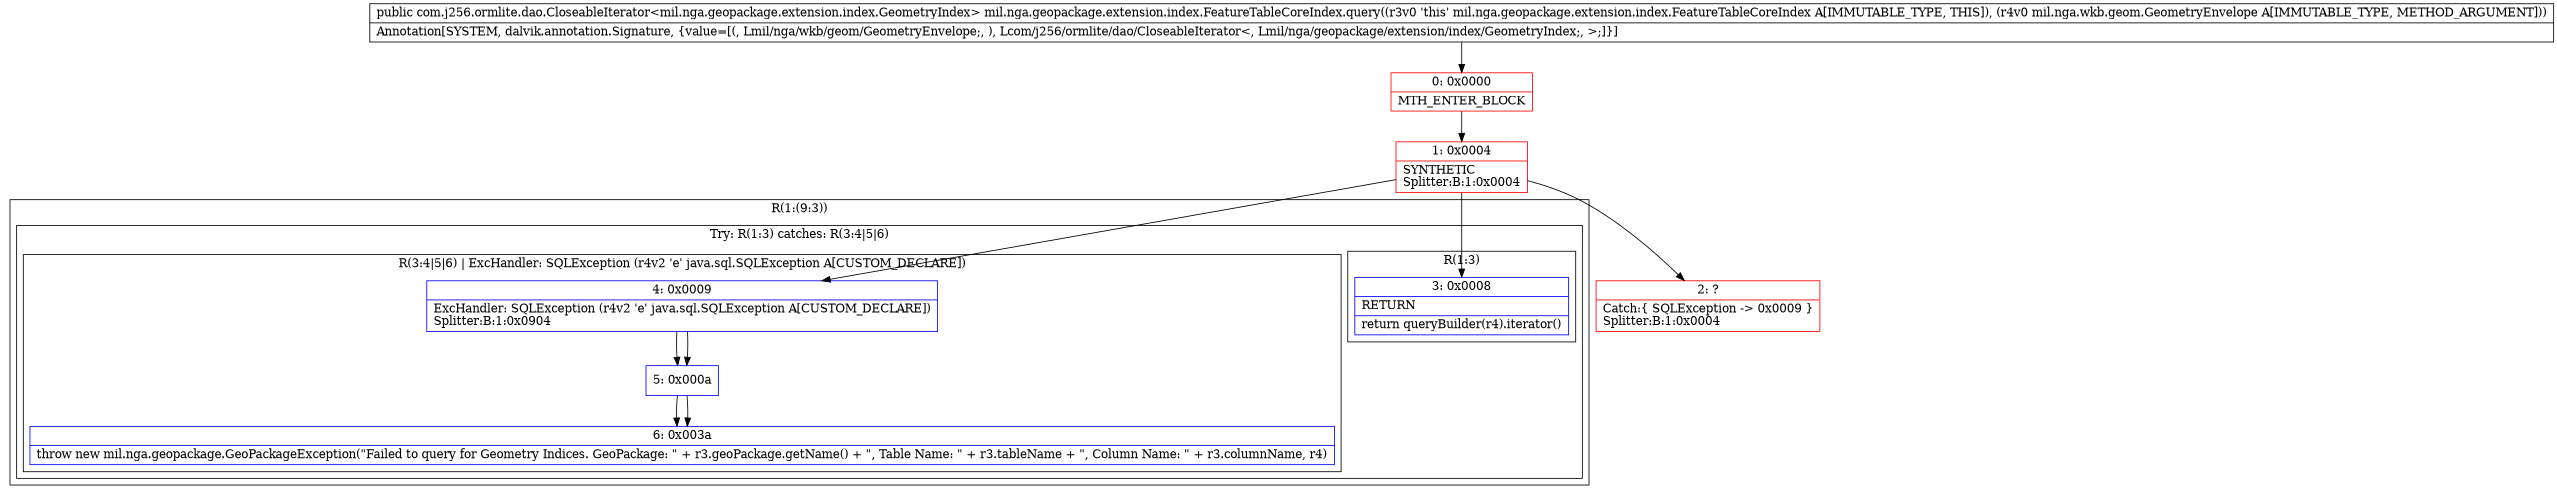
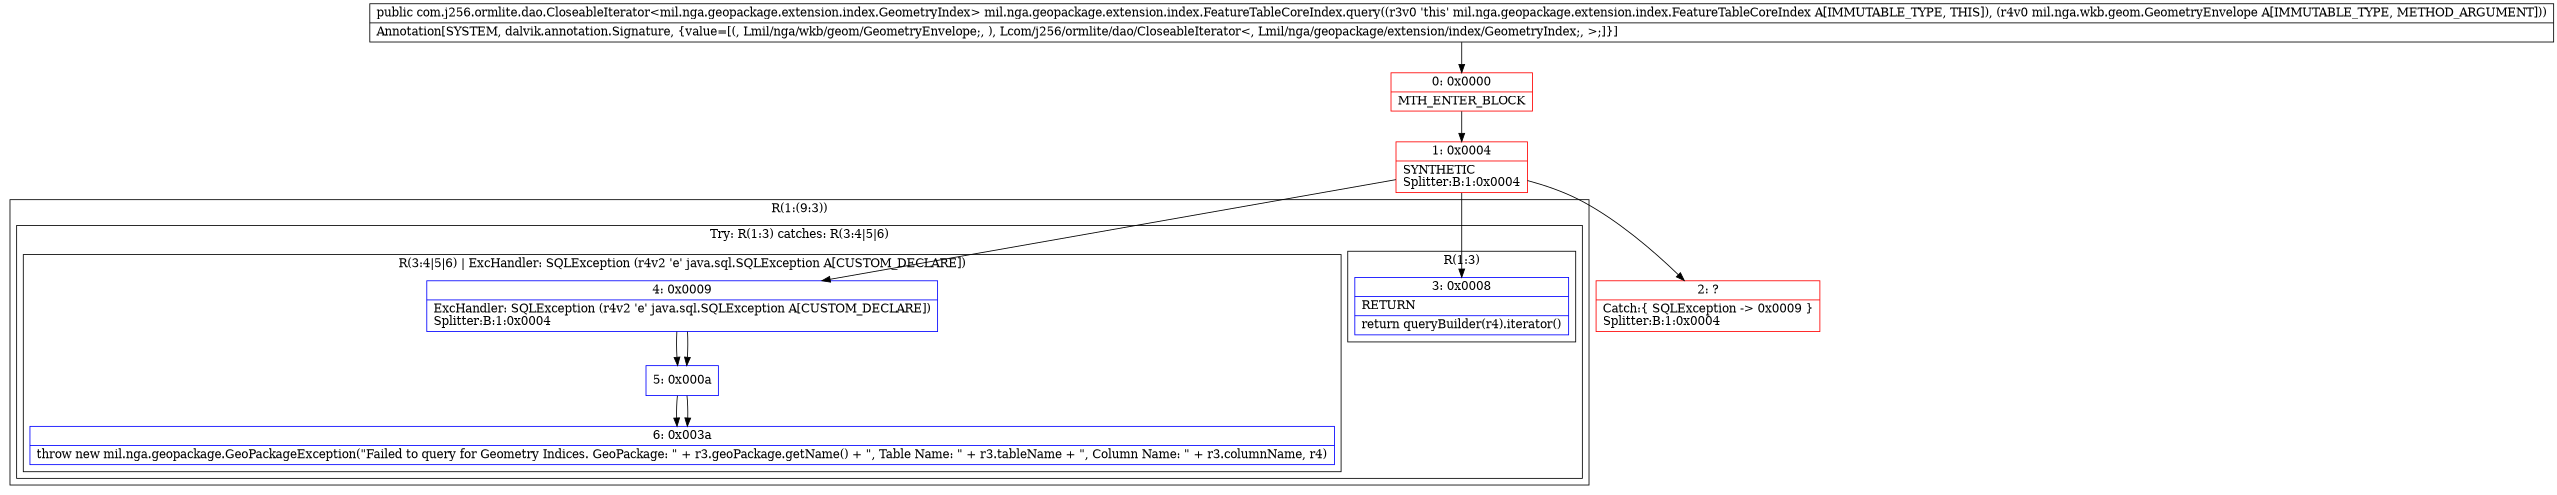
(493, 322) -> (493, 322)
